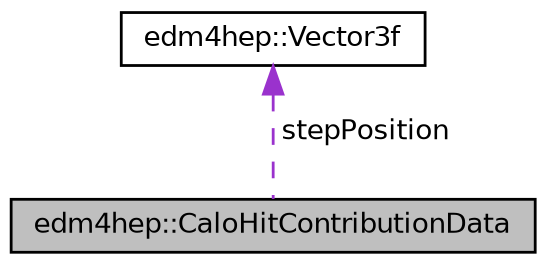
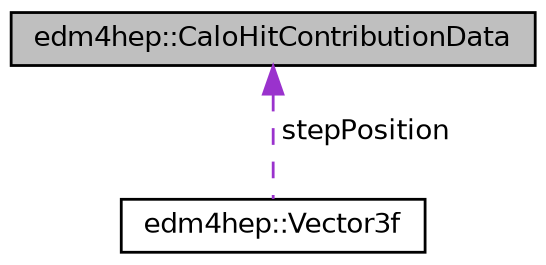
(273, 147) -> (273, 147)
